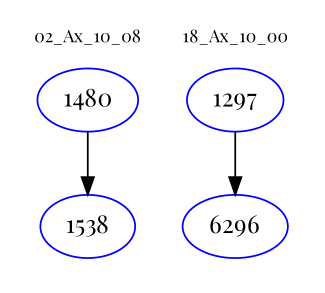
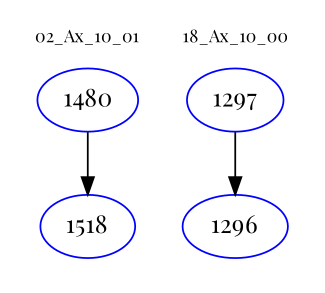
(88, 38) -> (88, 38)
(88, 226) -> (88, 226)
(235, 226) -> (235, 226)
